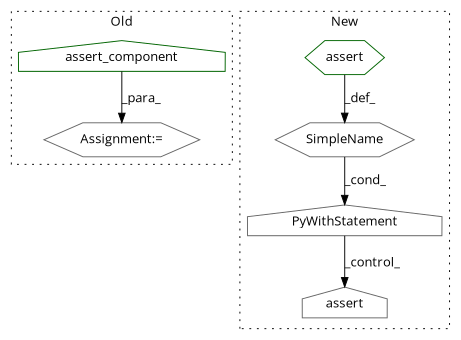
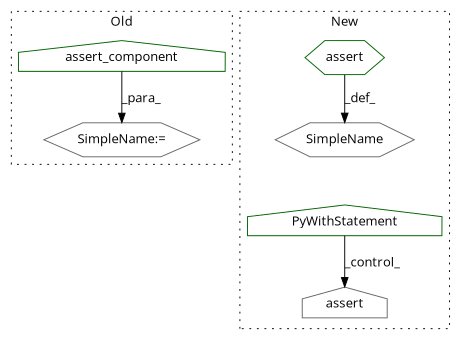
(122, 140) -> (122, 140)
(345, 176) -> none
(345, 222) -> (345, 222)
